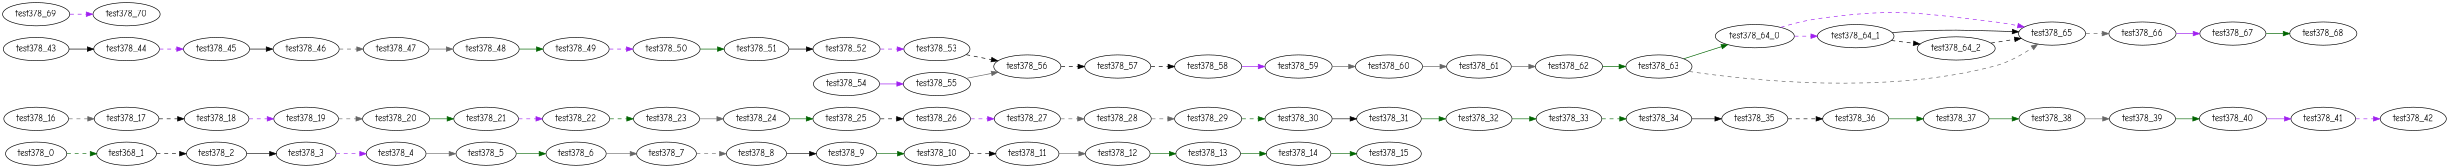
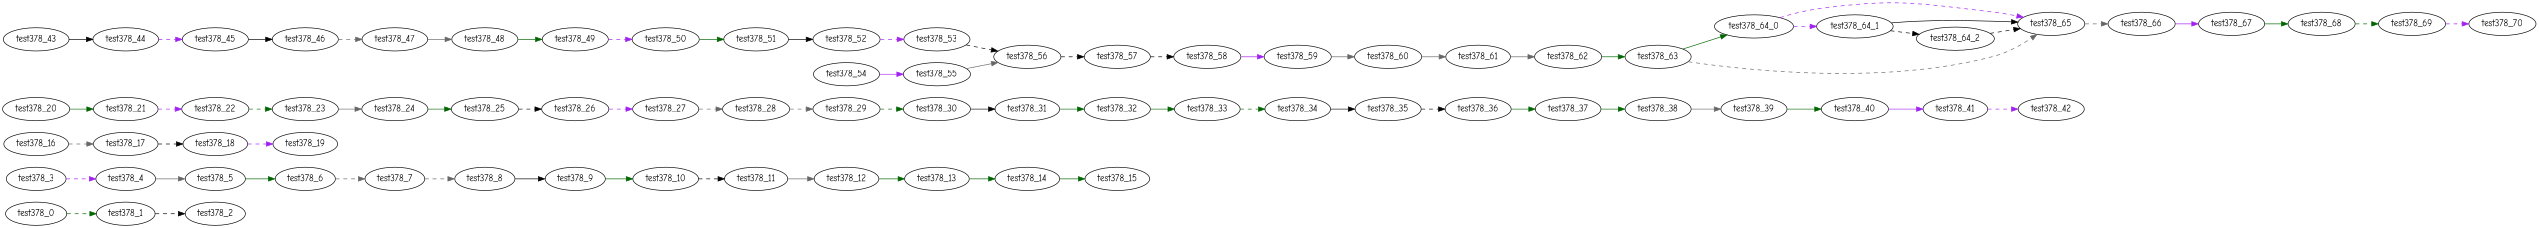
none -> (2364, 24)
(347, 119) -> none
(127, 154) -> (126, 214)
(258, 154) -> none
(618, 154) -> (347, 179)
